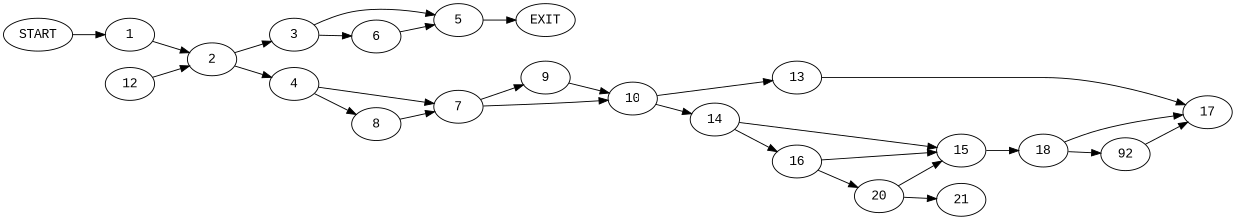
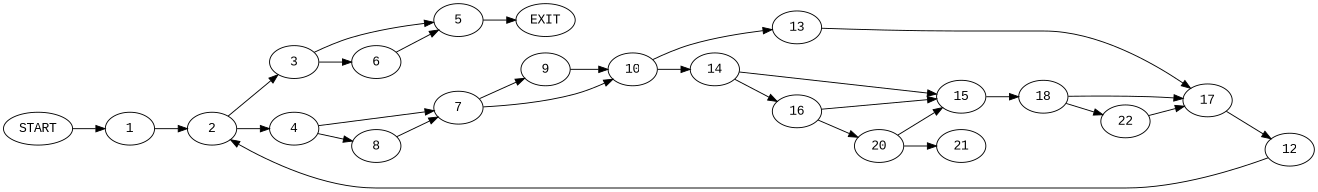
none -> (1245, 123)
(1125, 154) -> (1125, 121)
